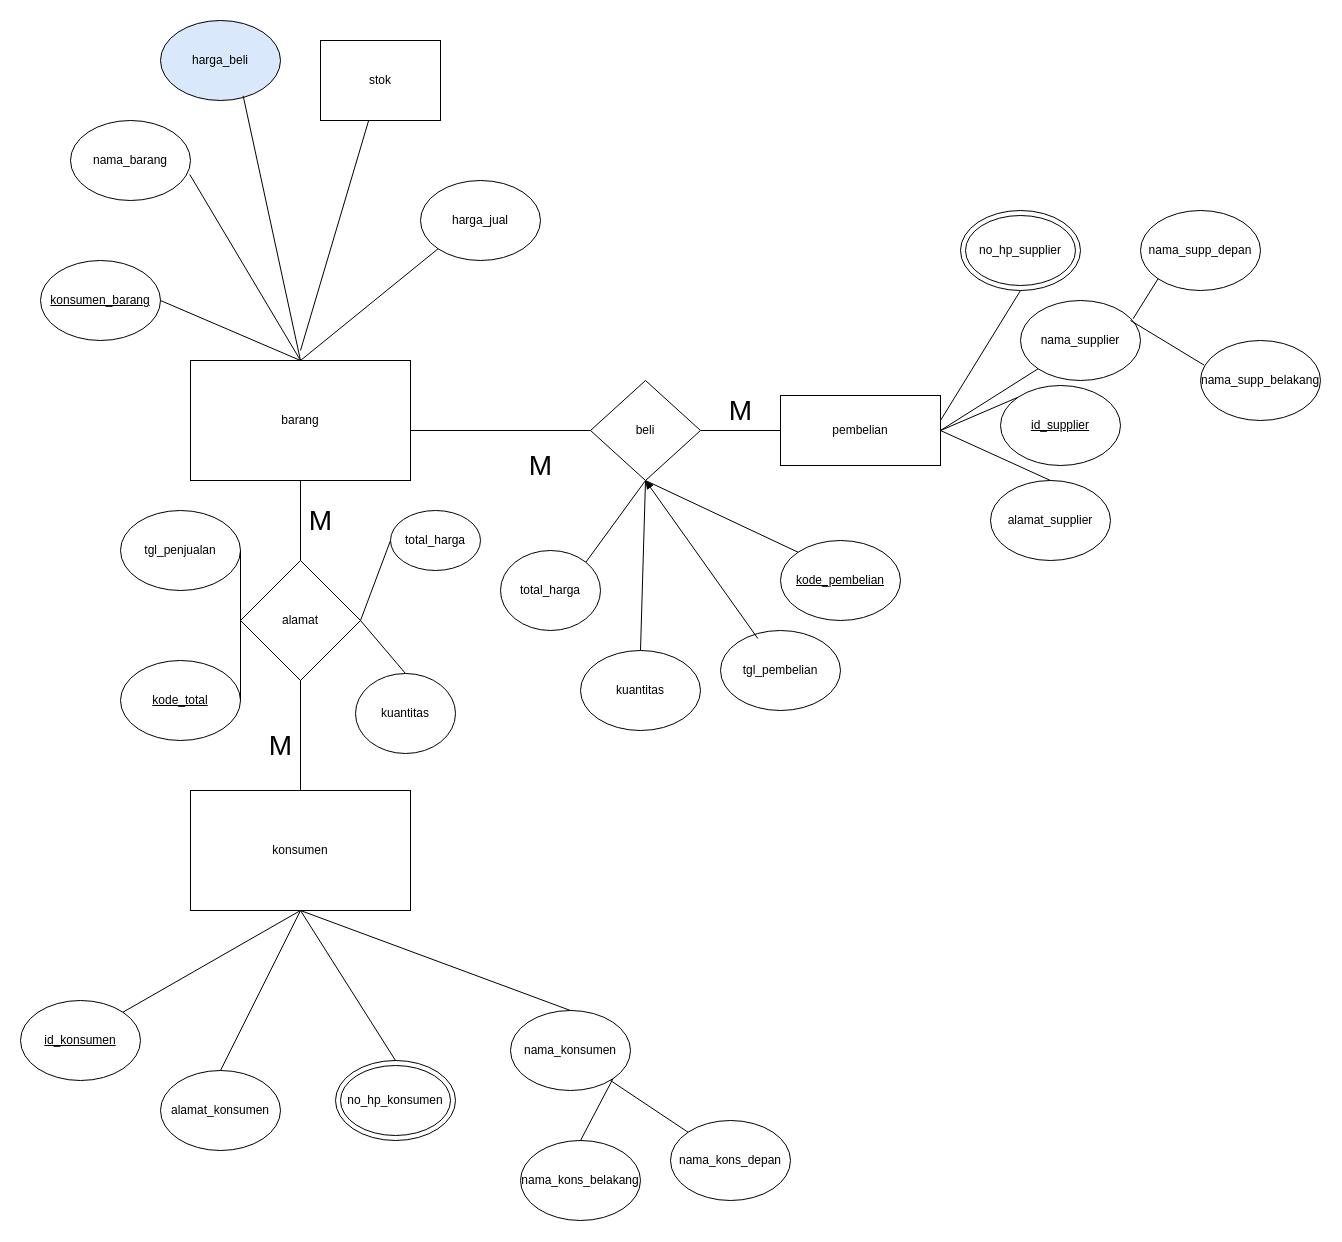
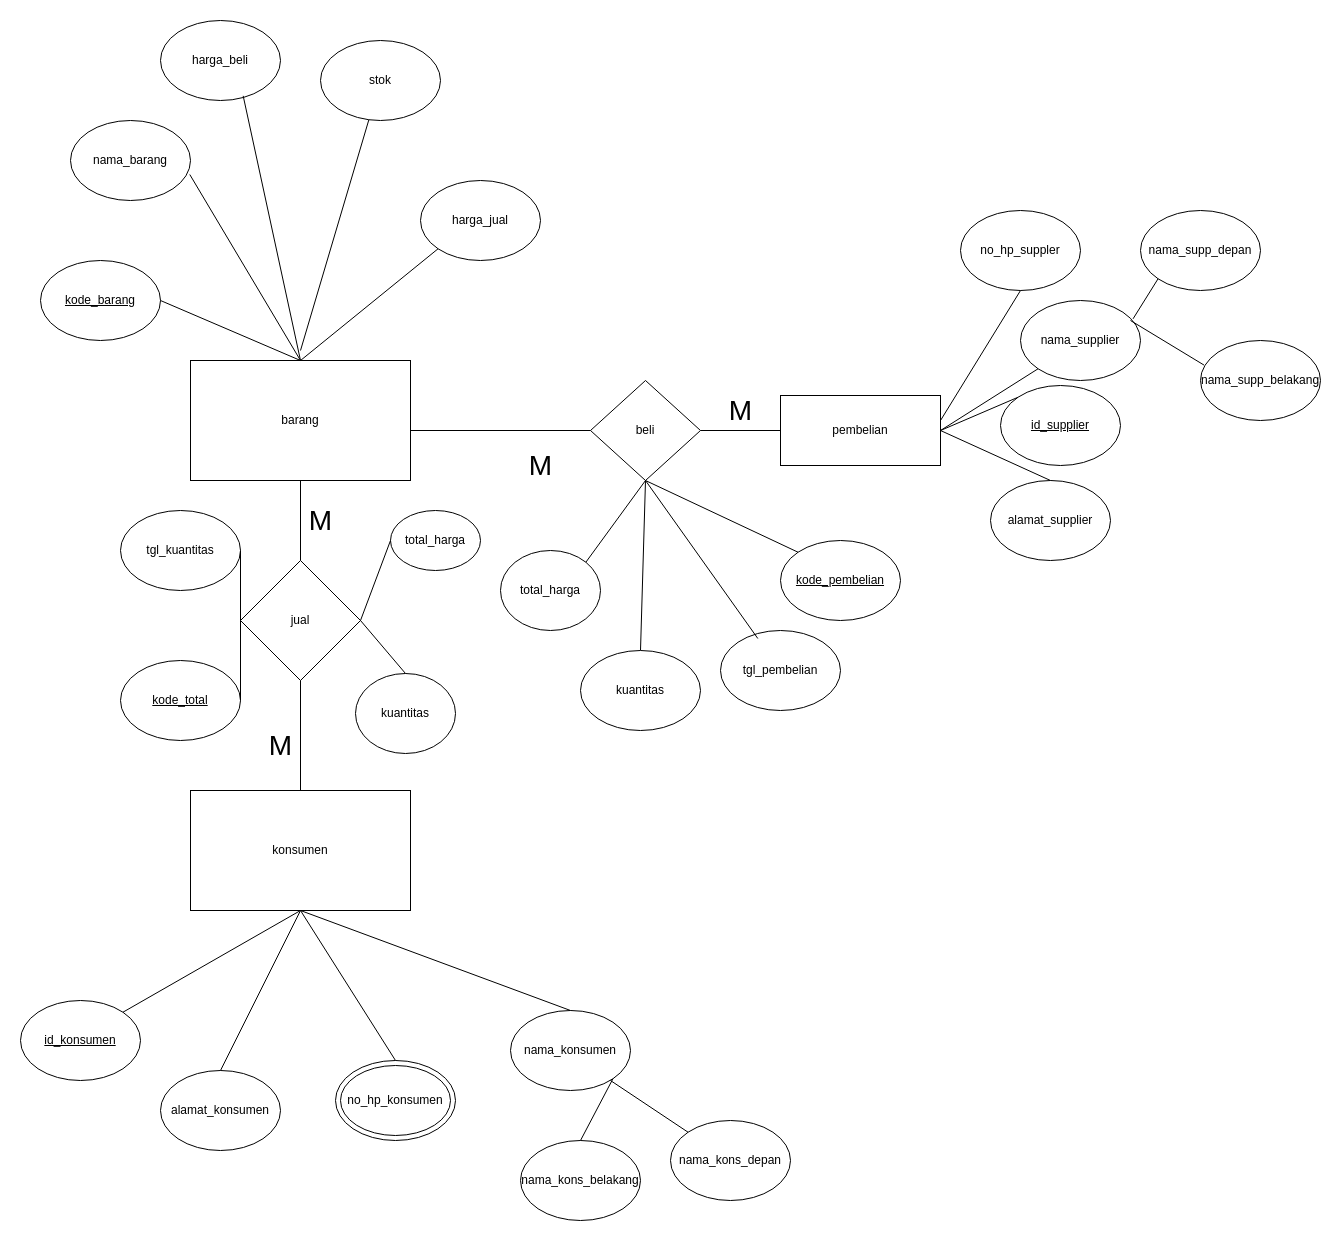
(221, 61) -> (221, 61)
(381, 81) -> (381, 81)
(1021, 251) -> none
(101, 301) -> (101, 301)
(651, 488) -> (650, 486)
(181, 551) -> (181, 551)
(301, 621) -> (301, 621)
